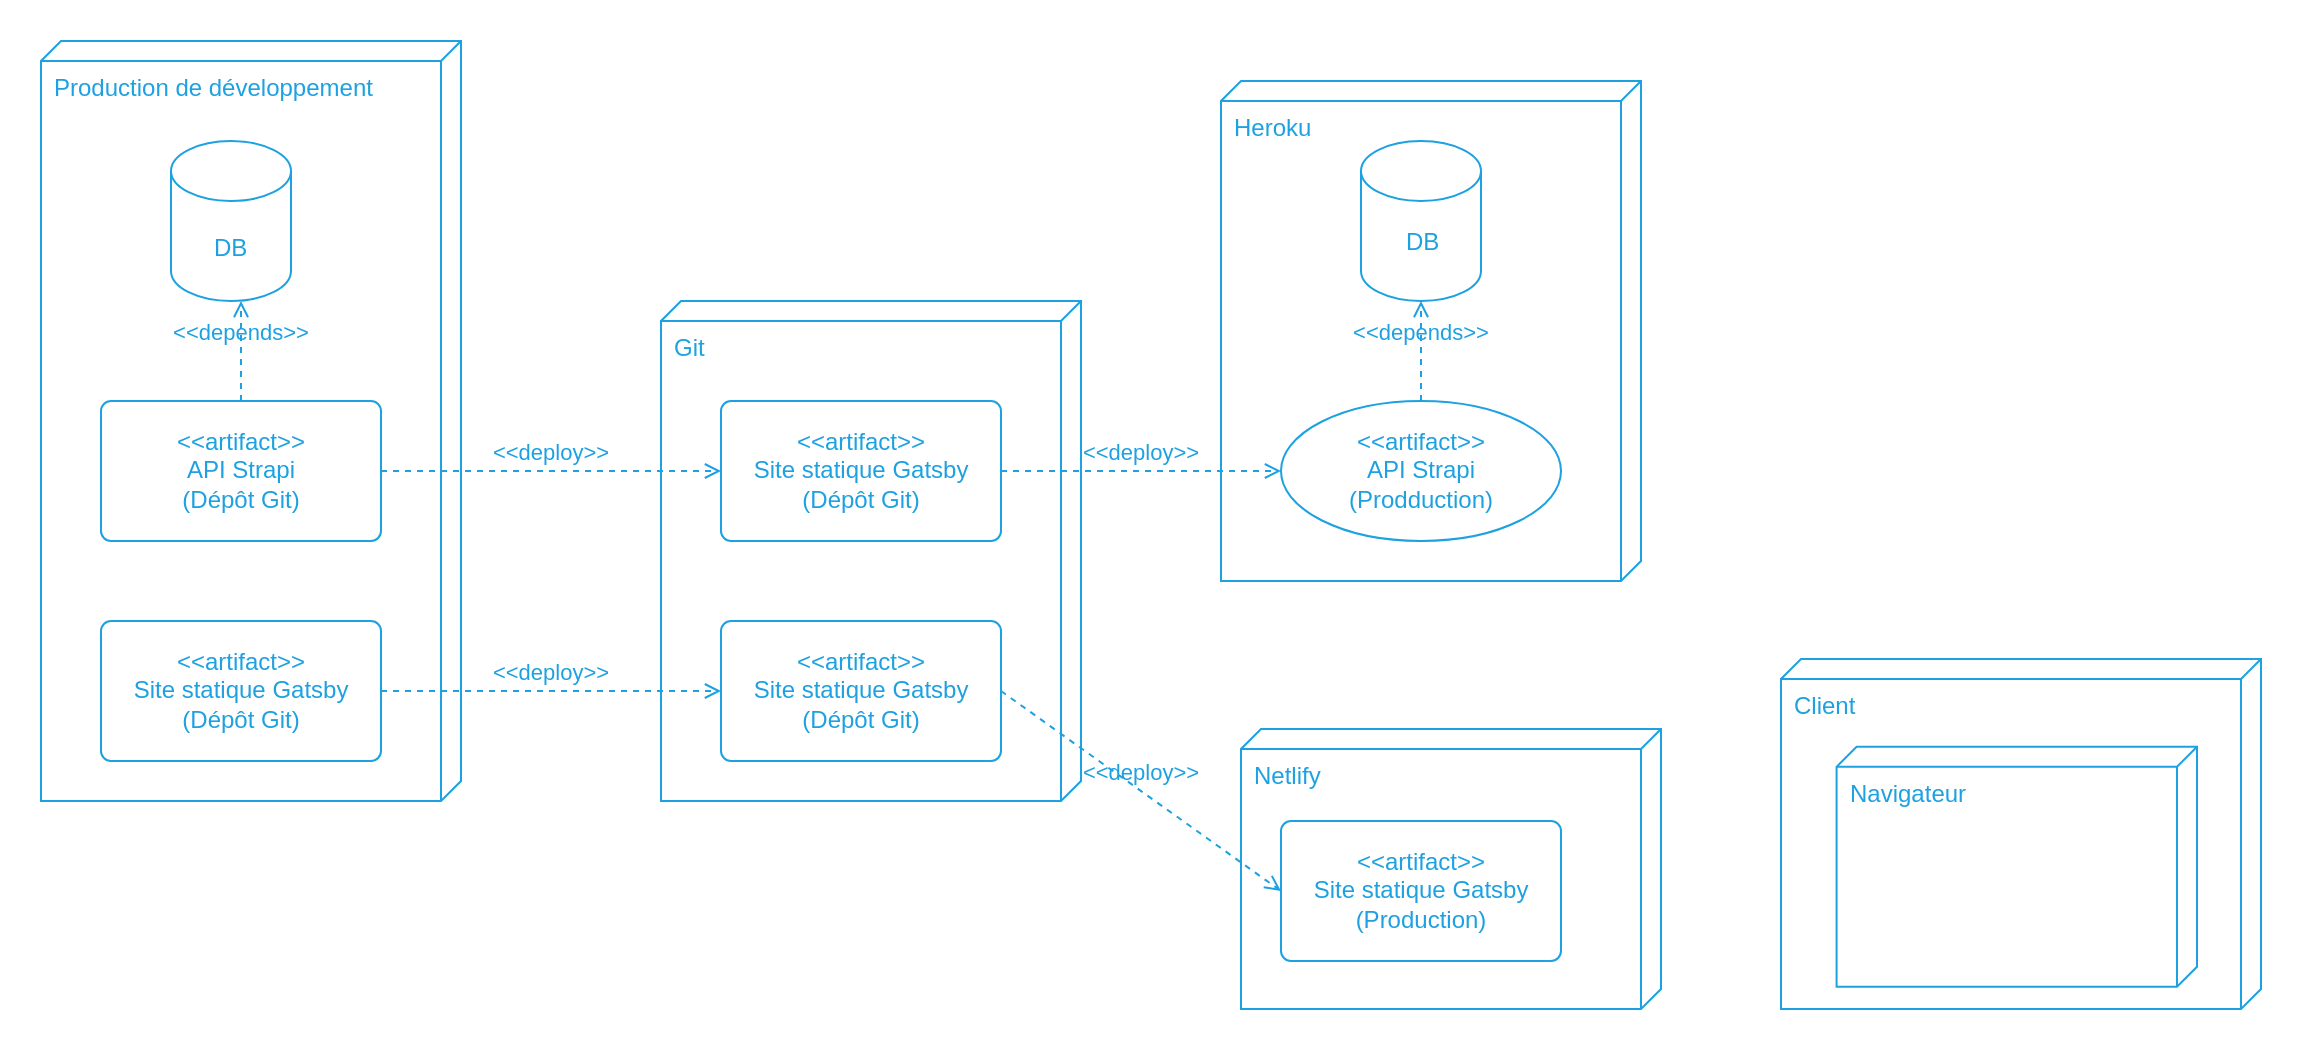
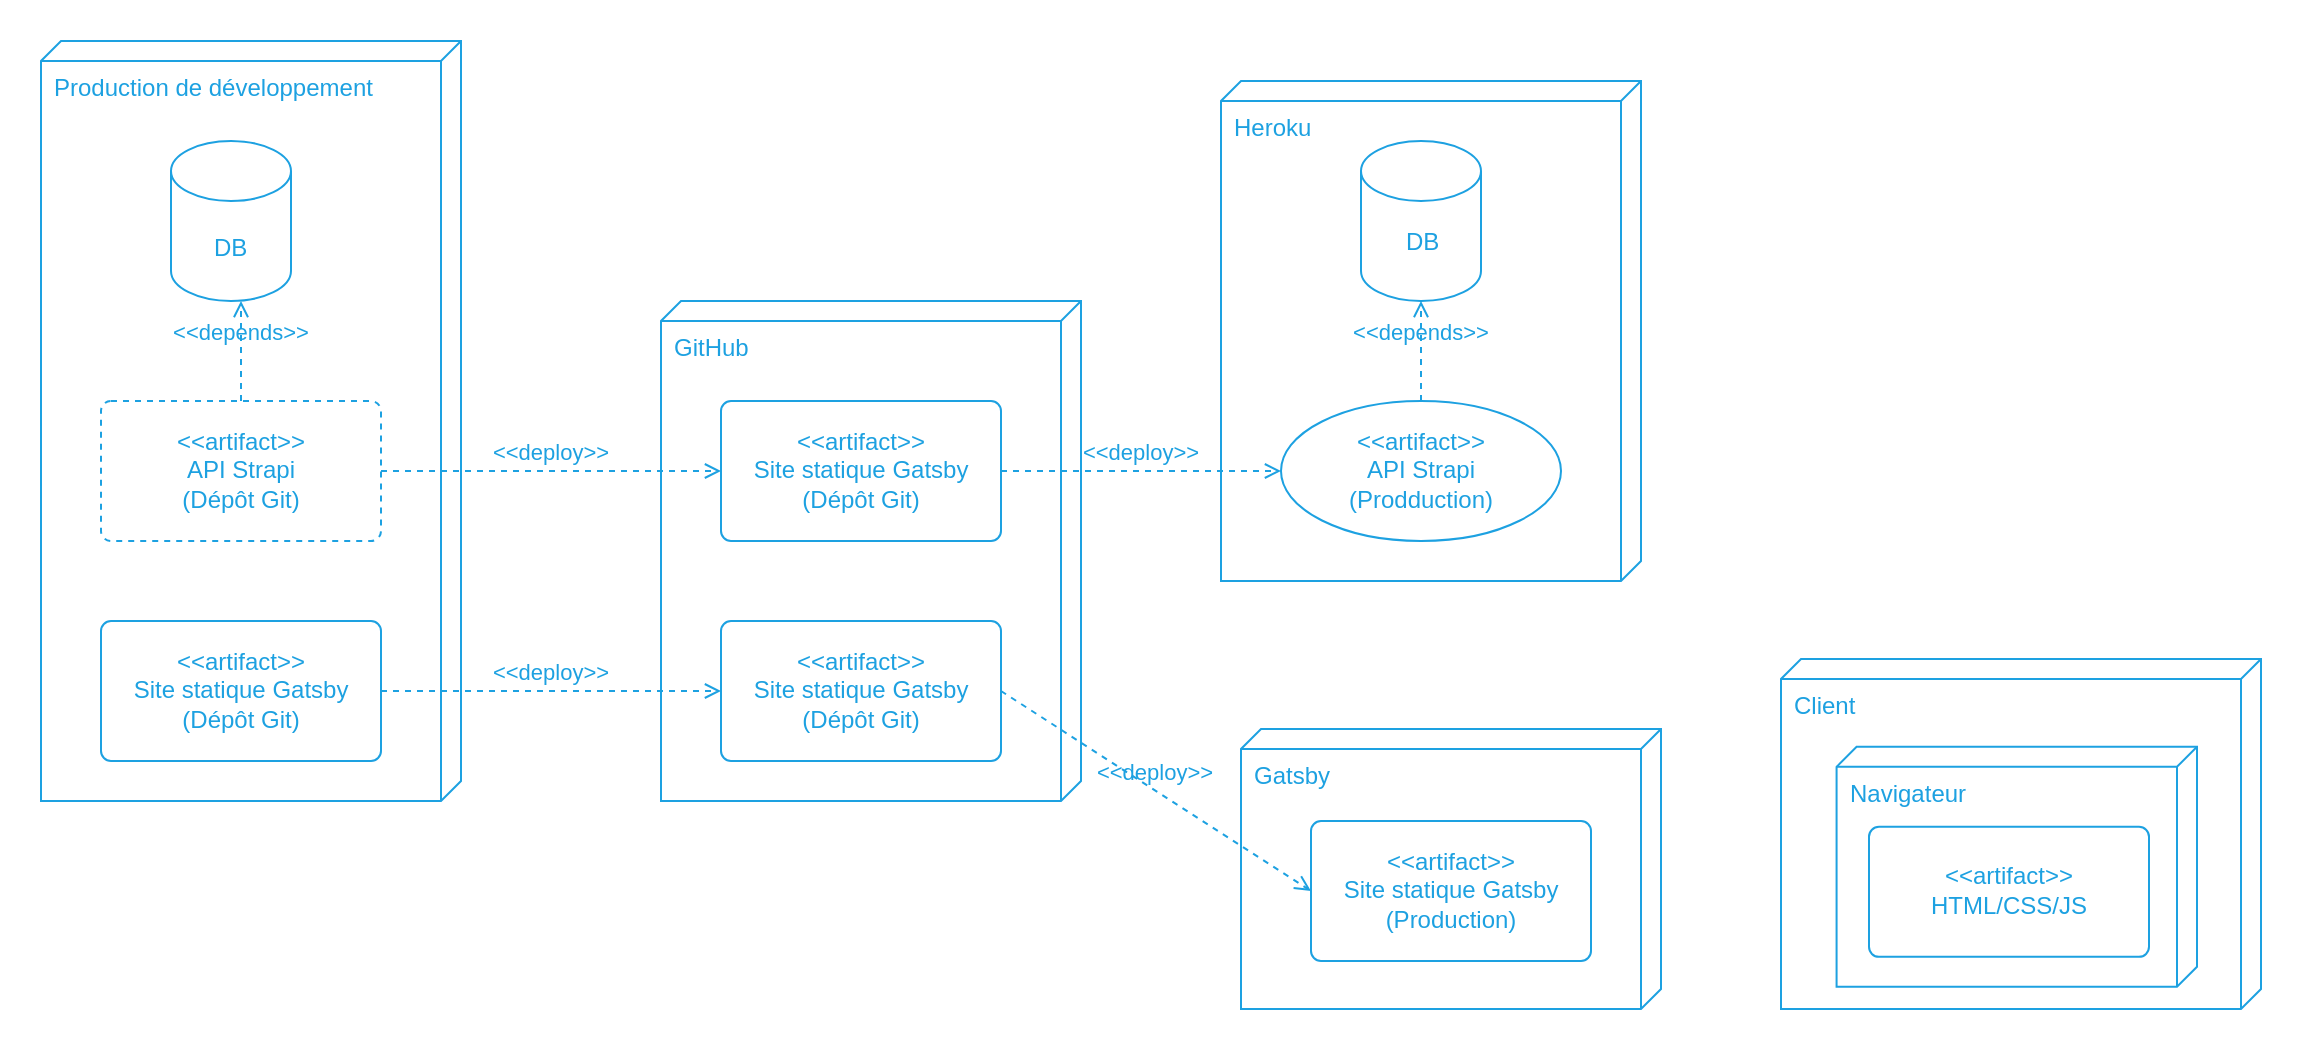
(692, 349) -> (712, 349)
(241, 471) -> (241, 471)
(1296, 777) -> (1295, 777)
(1421, 891) -> (1451, 891)
none -> (2009, 892)
